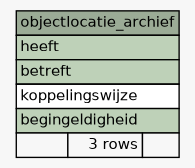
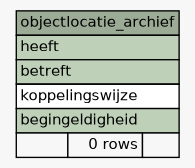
(113, 145) -> (113, 145)
